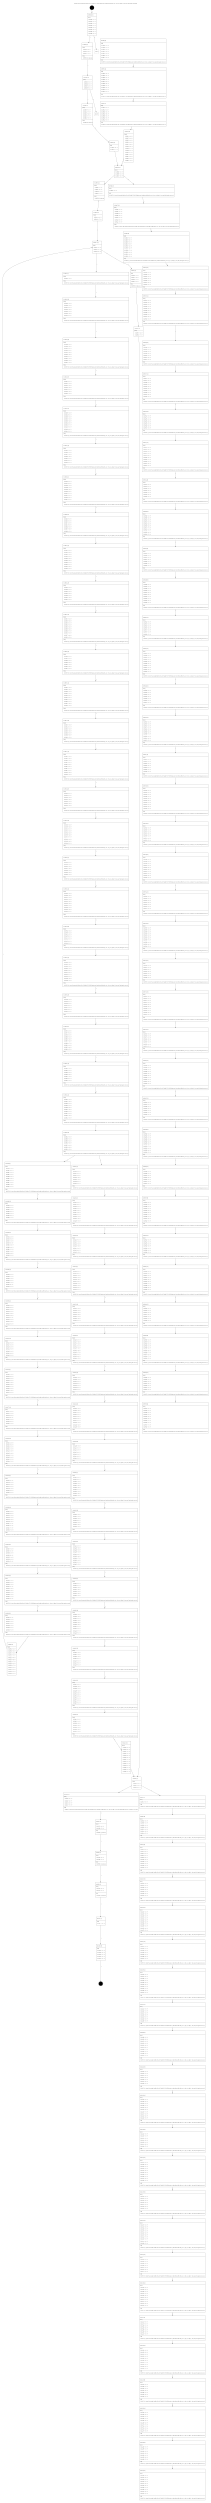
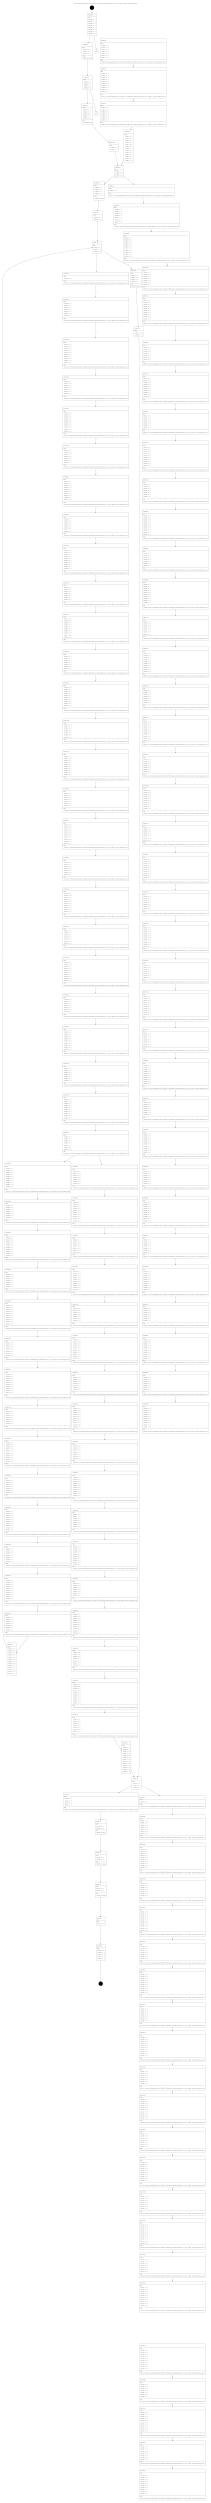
(172, 2328) -> none
